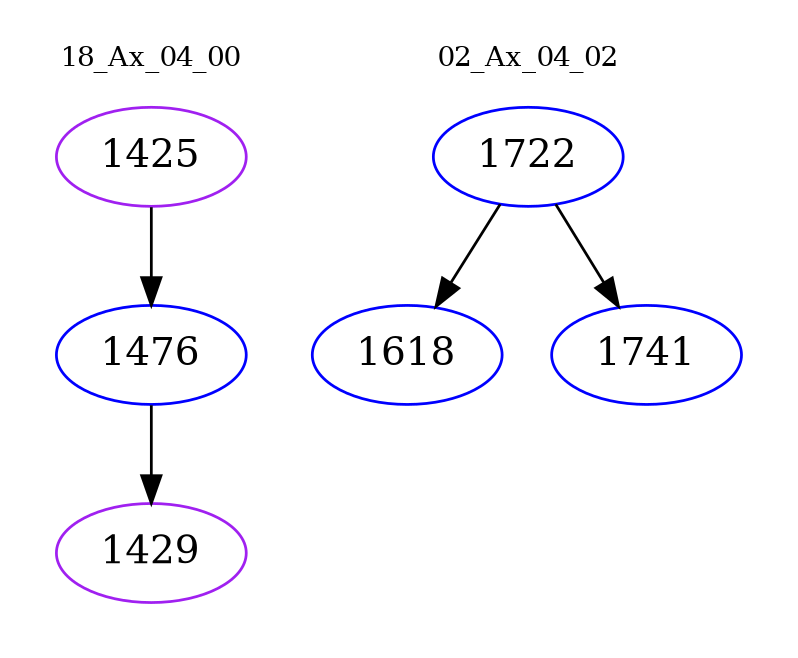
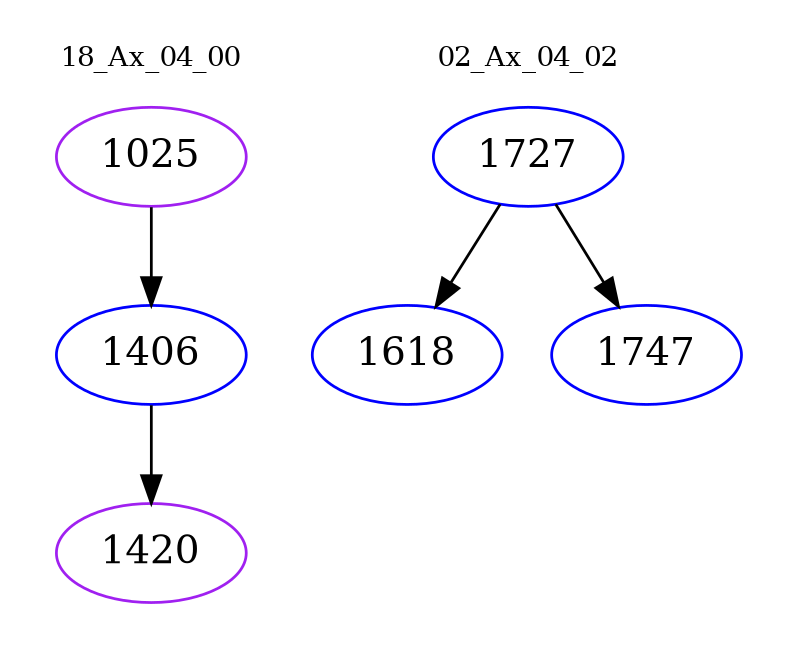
(151, 157) -> (151, 157)
(528, 157) -> (528, 157)
(151, 355) -> (151, 355)
(647, 355) -> (647, 355)
(151, 553) -> (151, 553)
